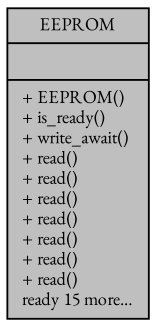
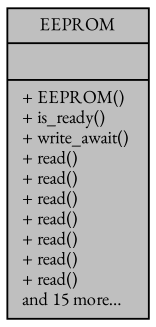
(78, 300) -> (73, 300)
